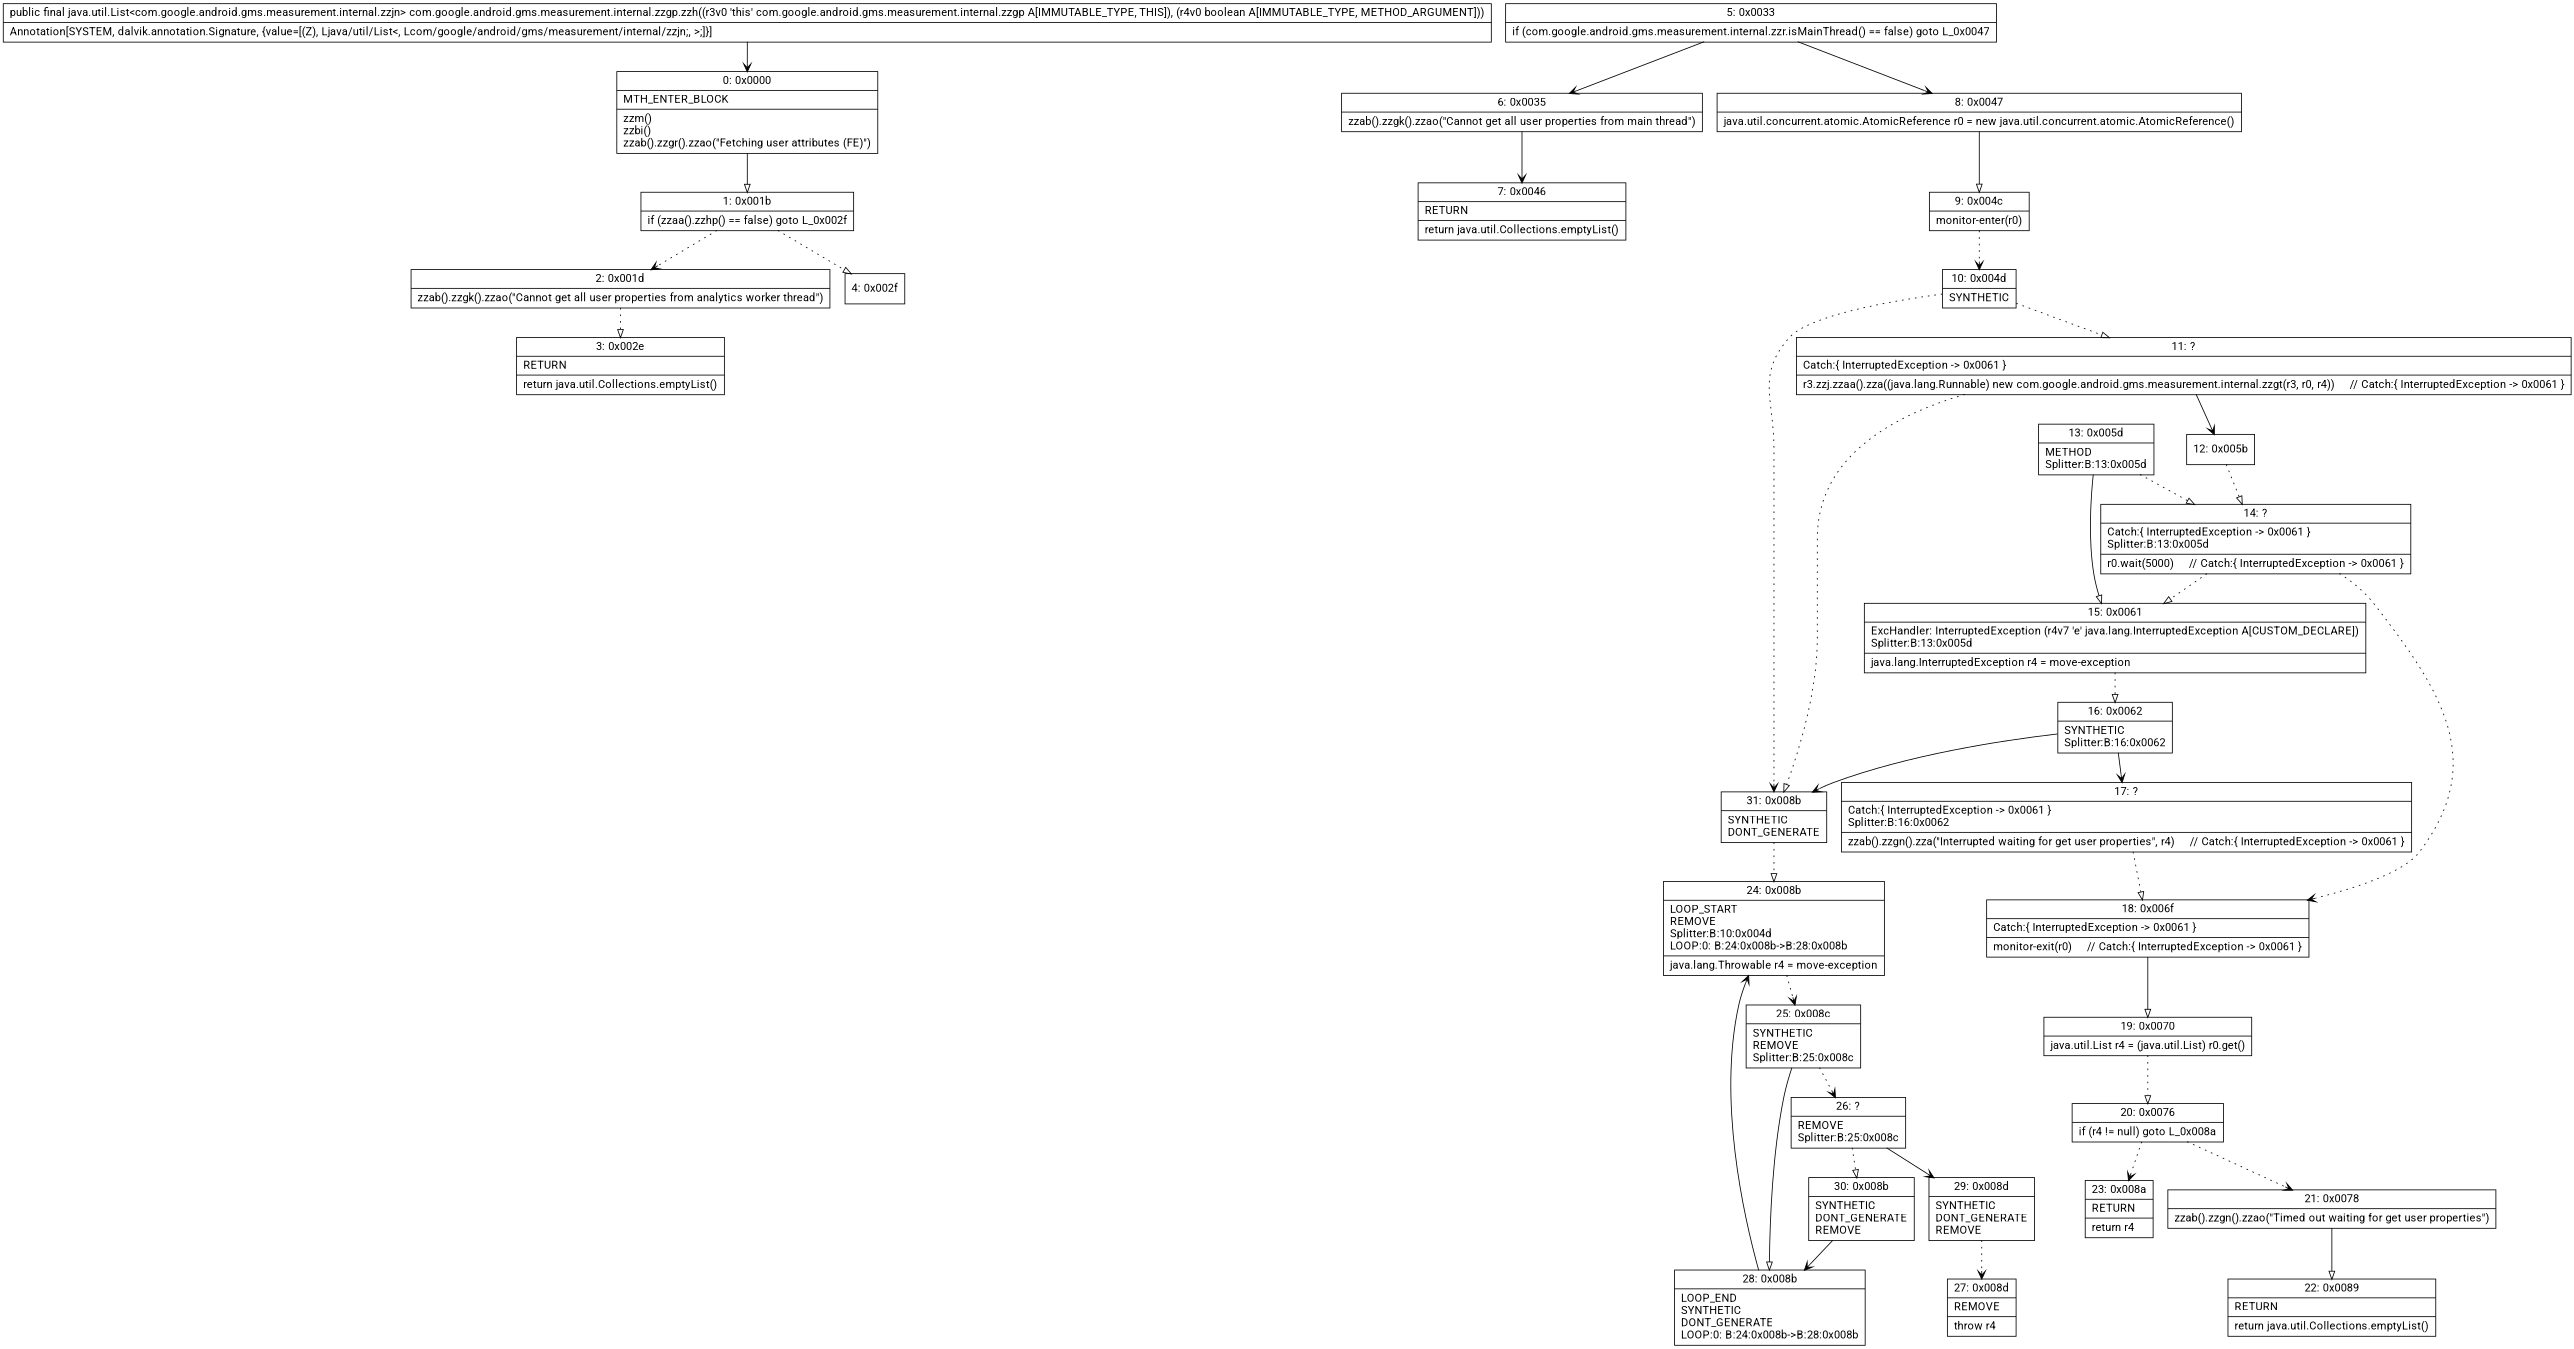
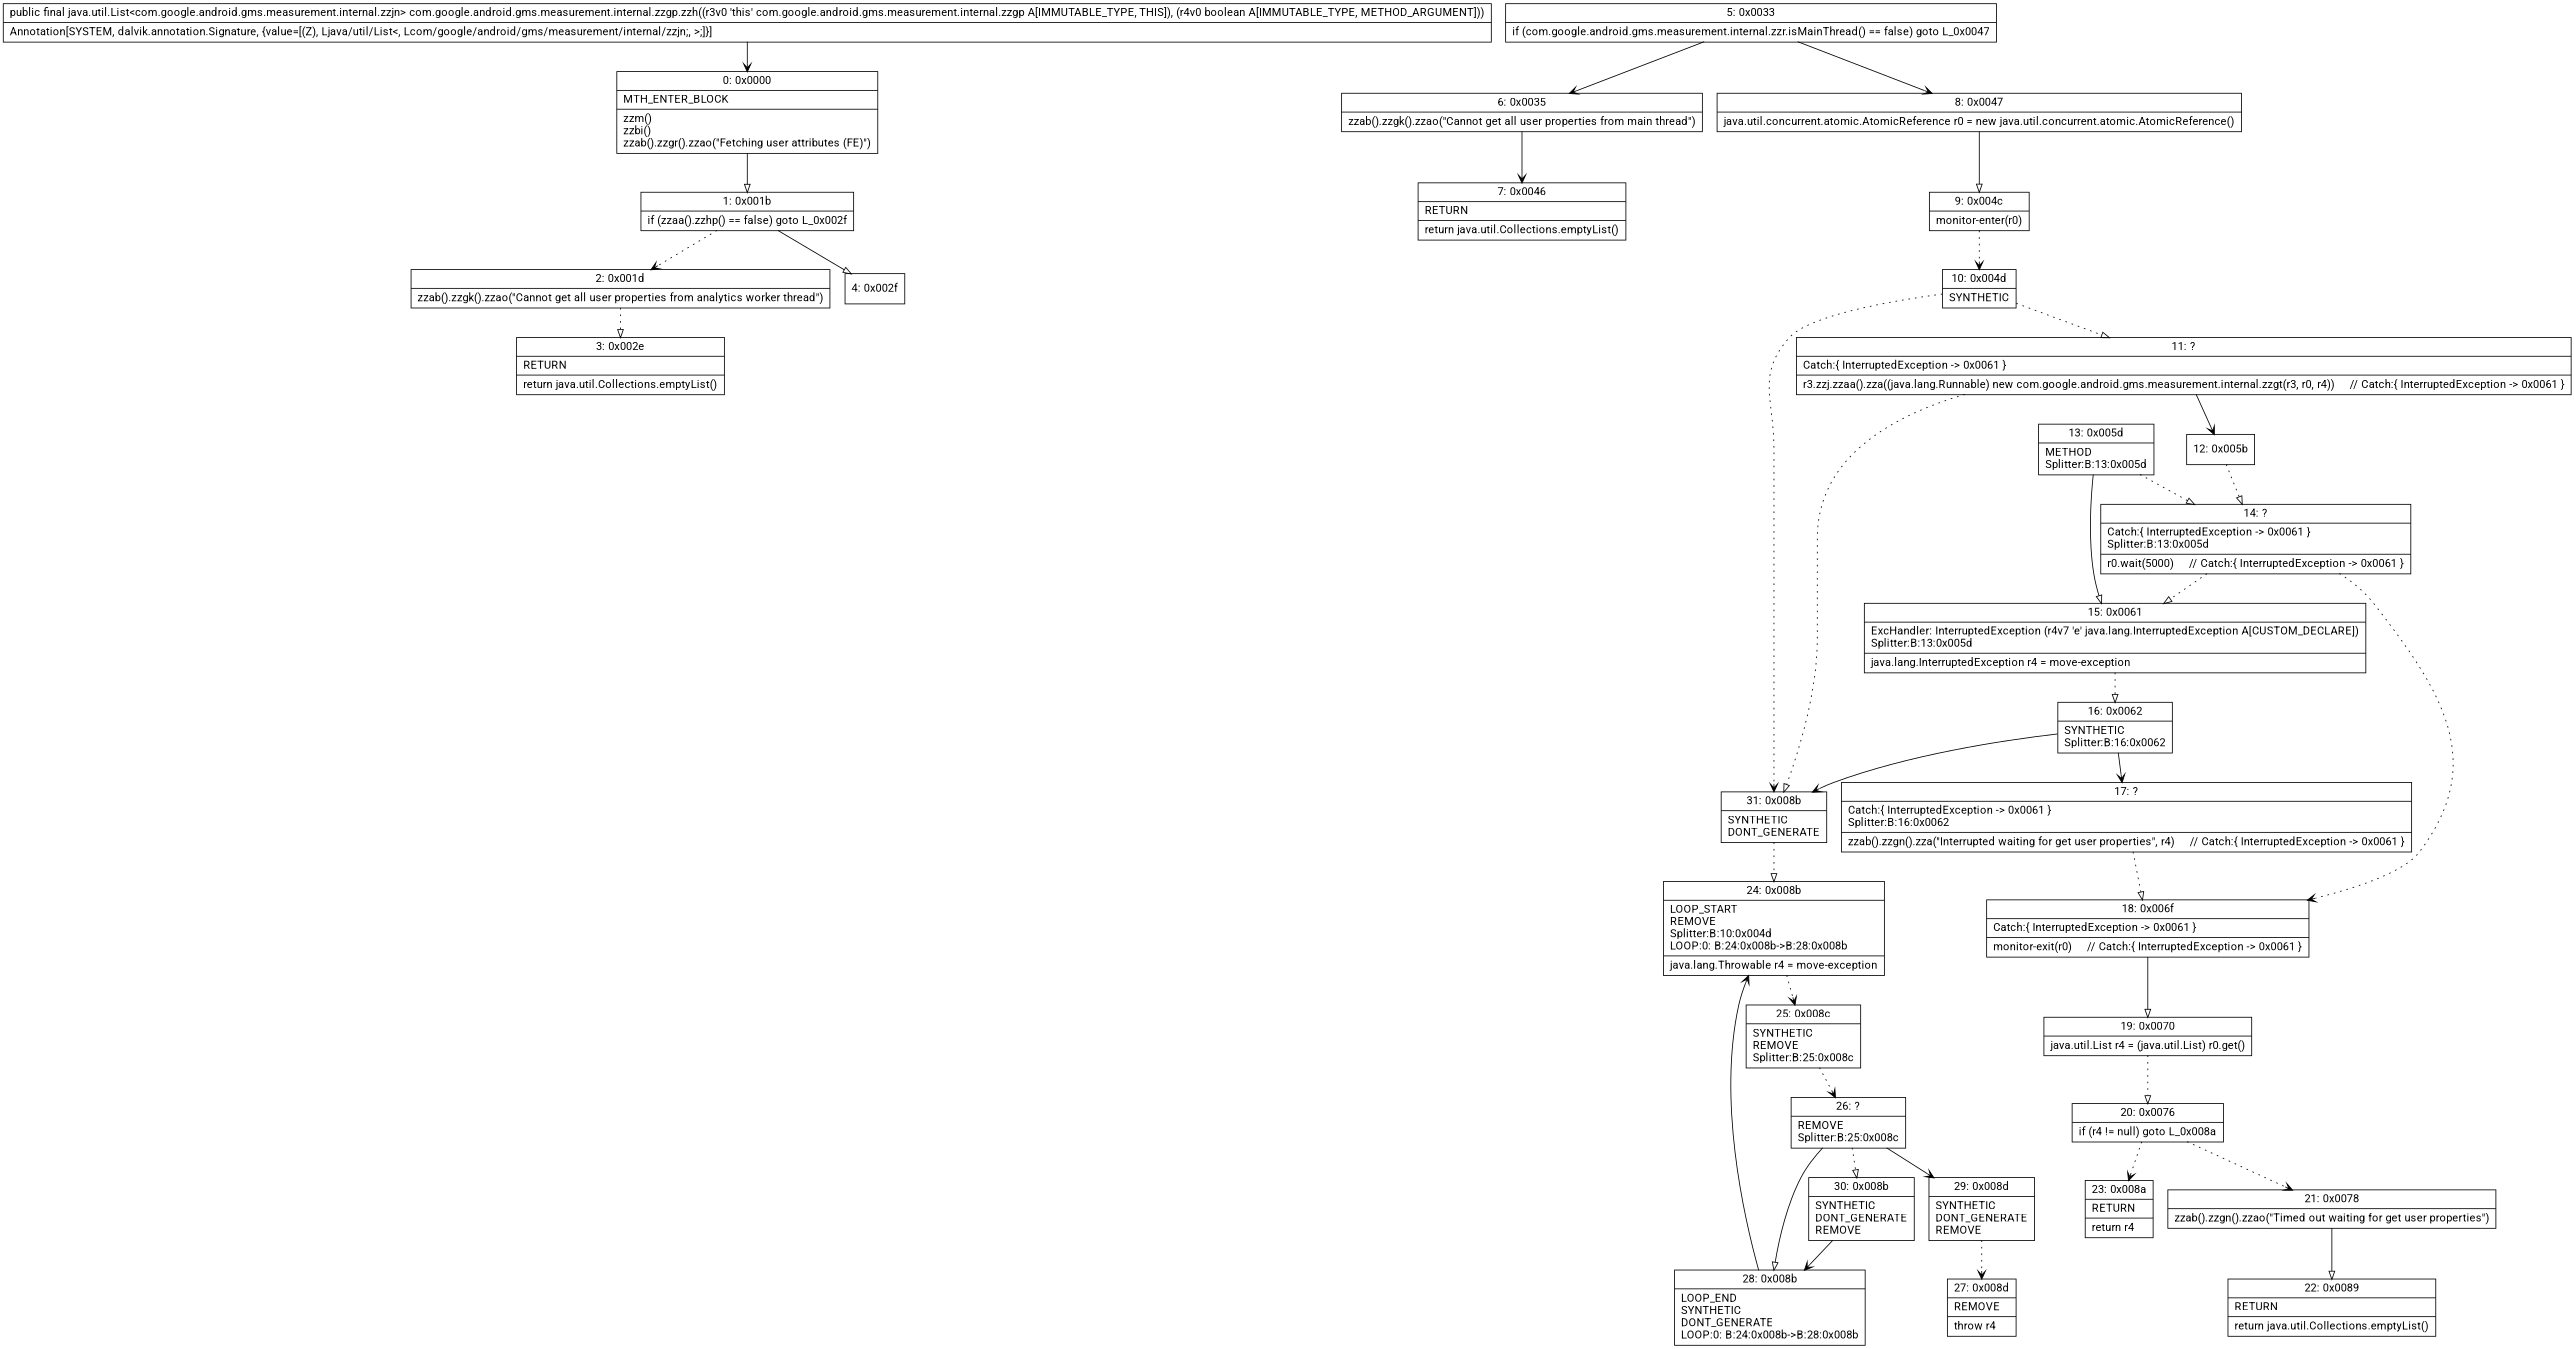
(811, 250) -> (811, 250)
(1774, 1164) -> (1791, 1201)
